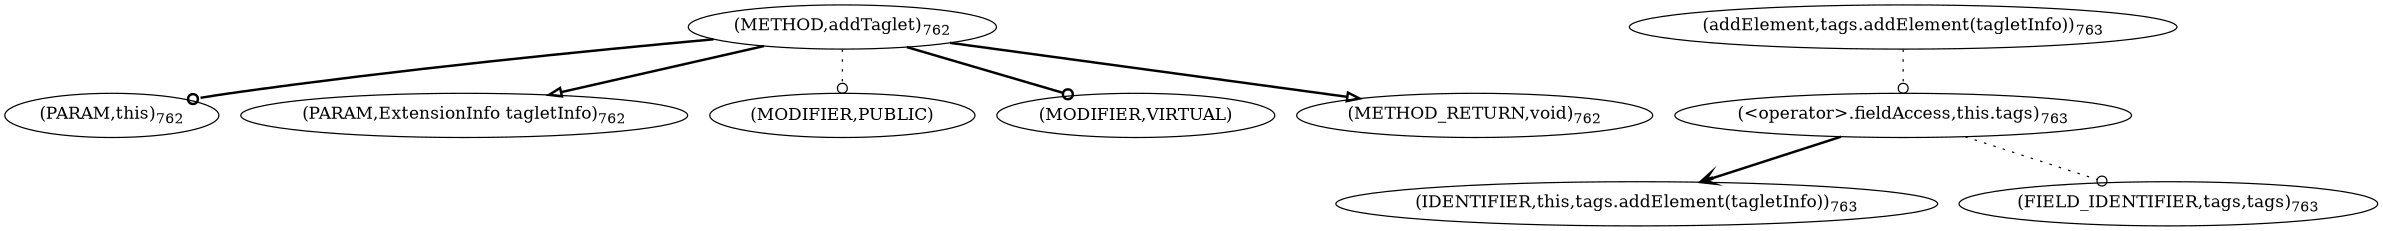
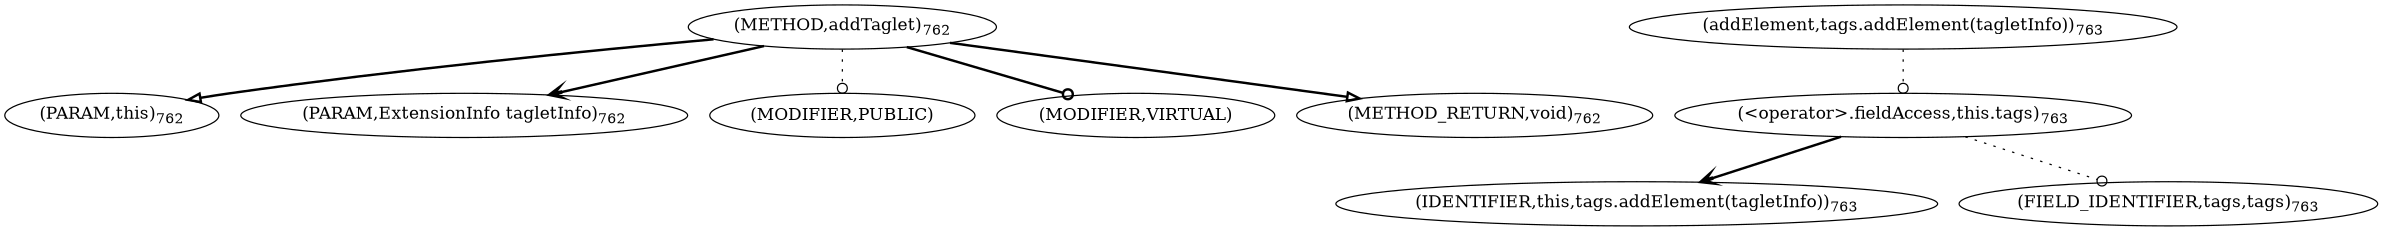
(457, 65) -> (457, 65)
(663, 69) -> (663, 69)
